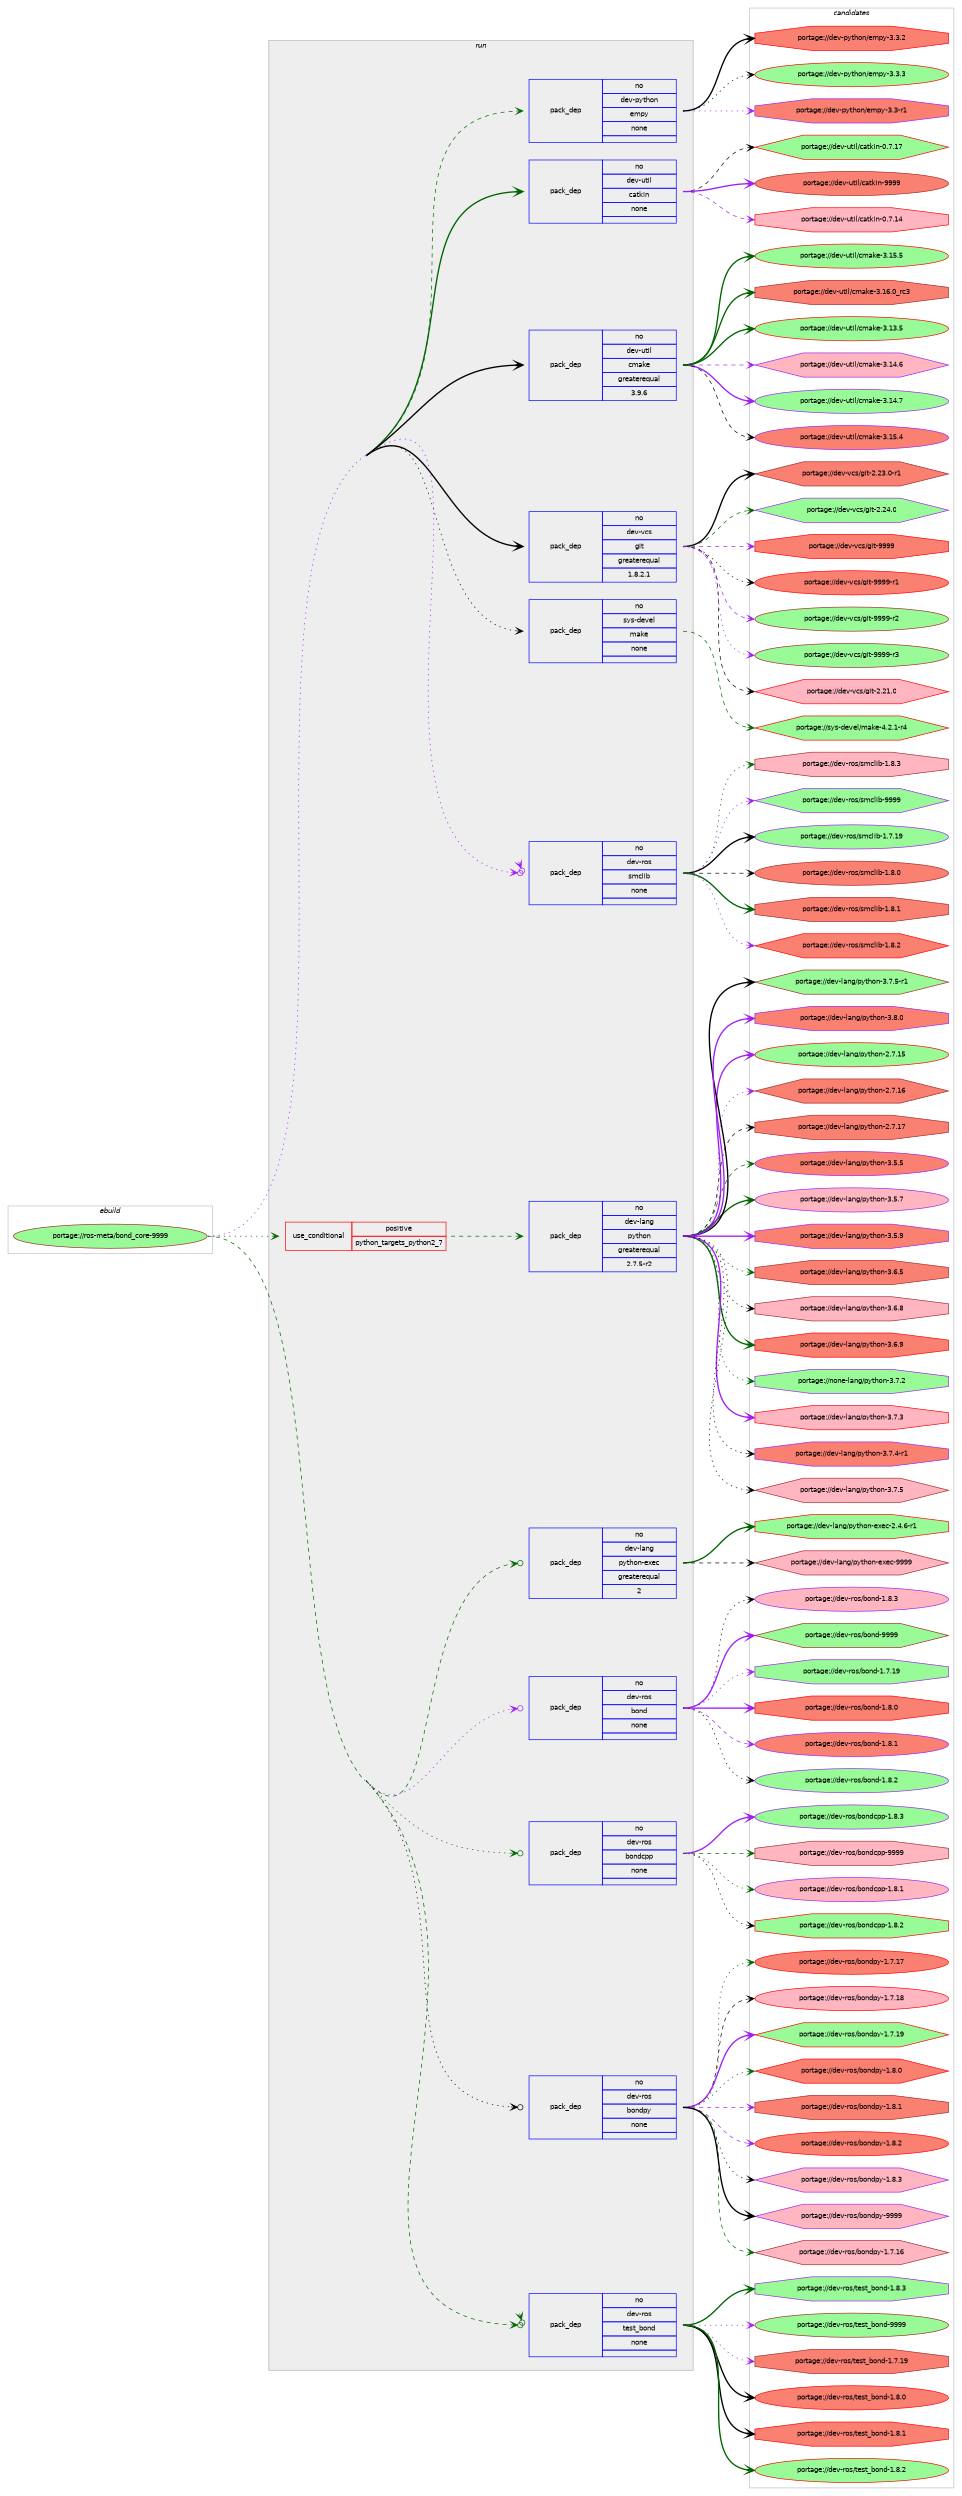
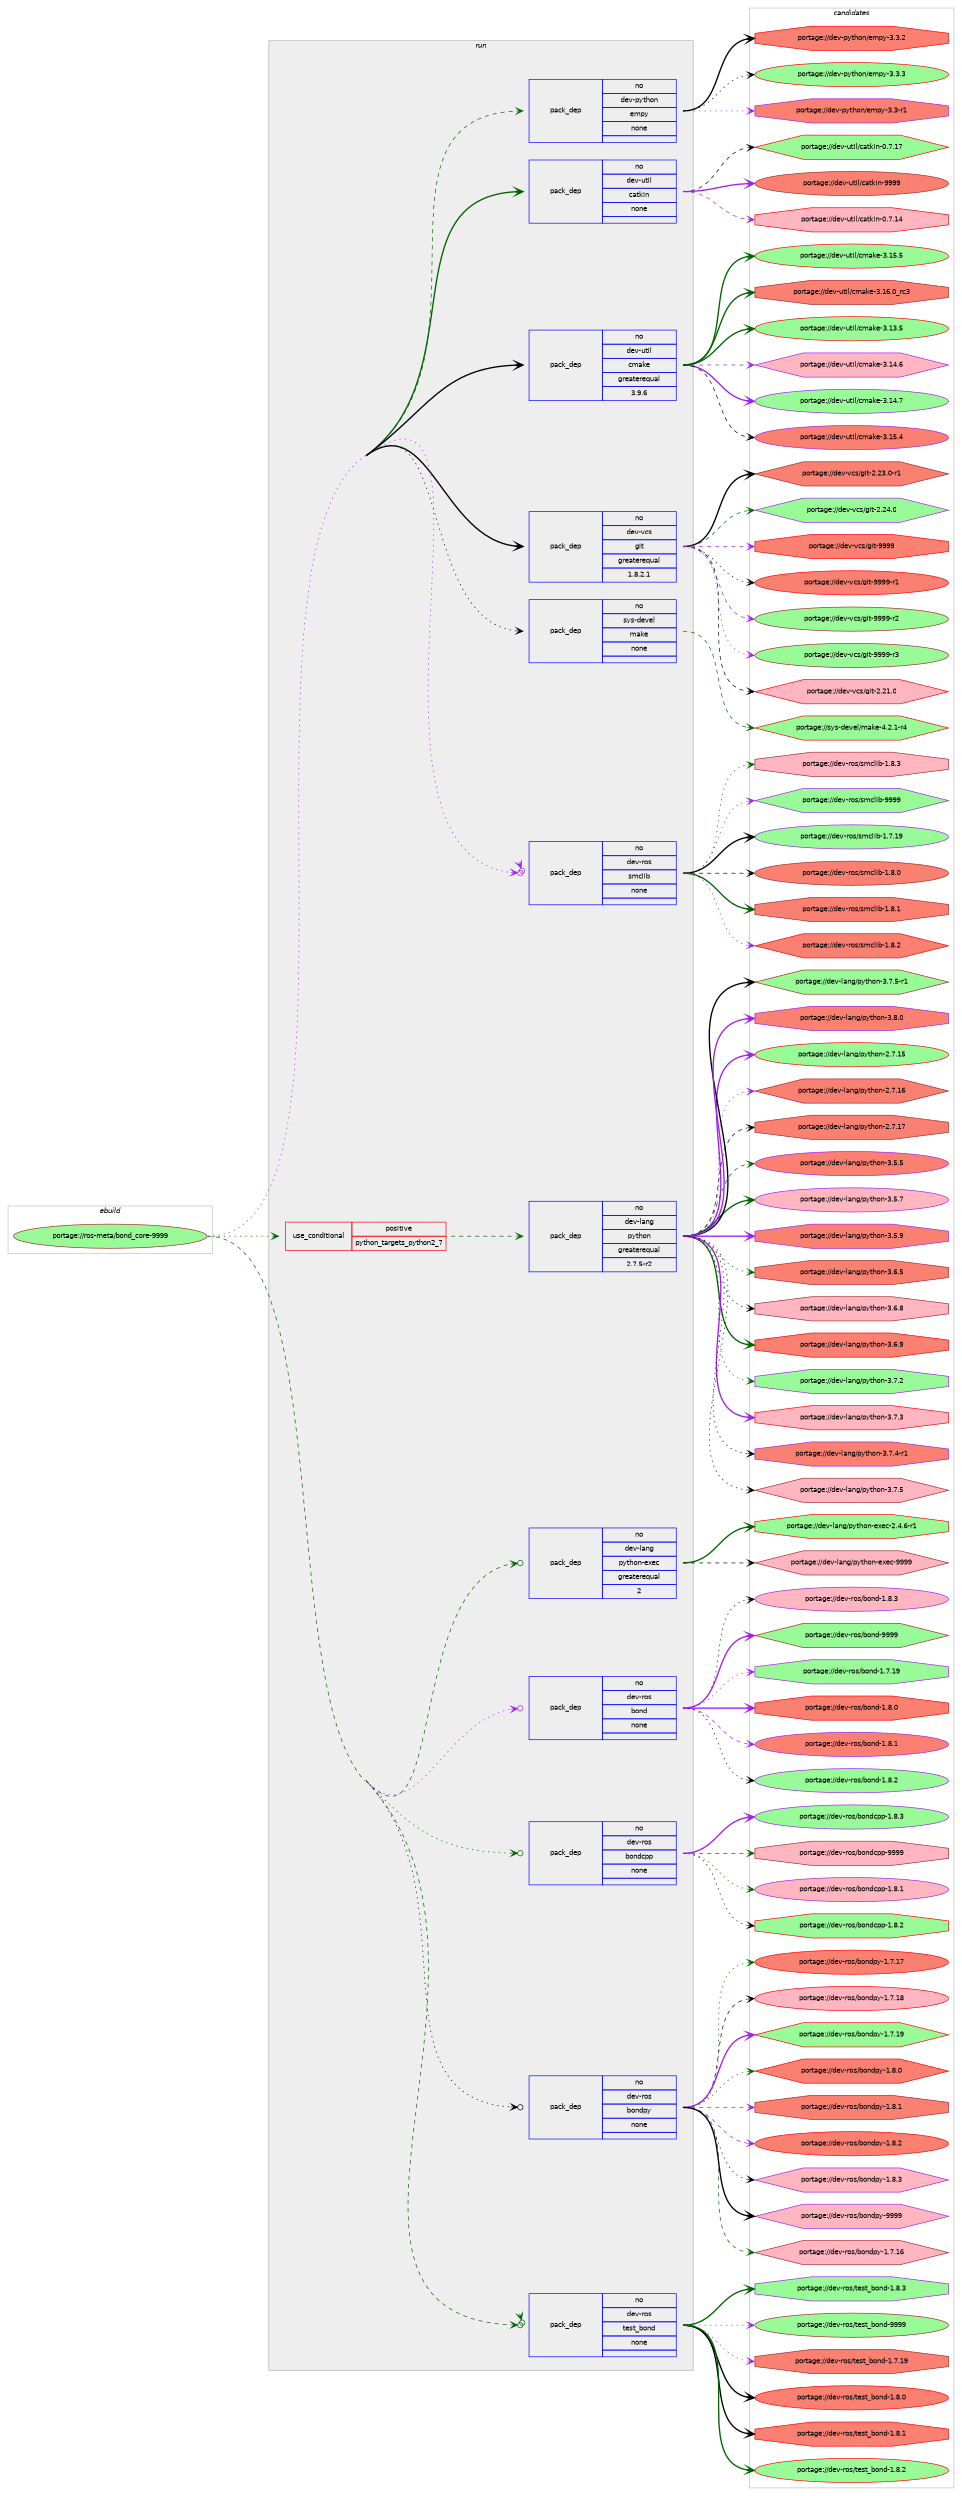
(852, 1381) -> (852, 1381)
